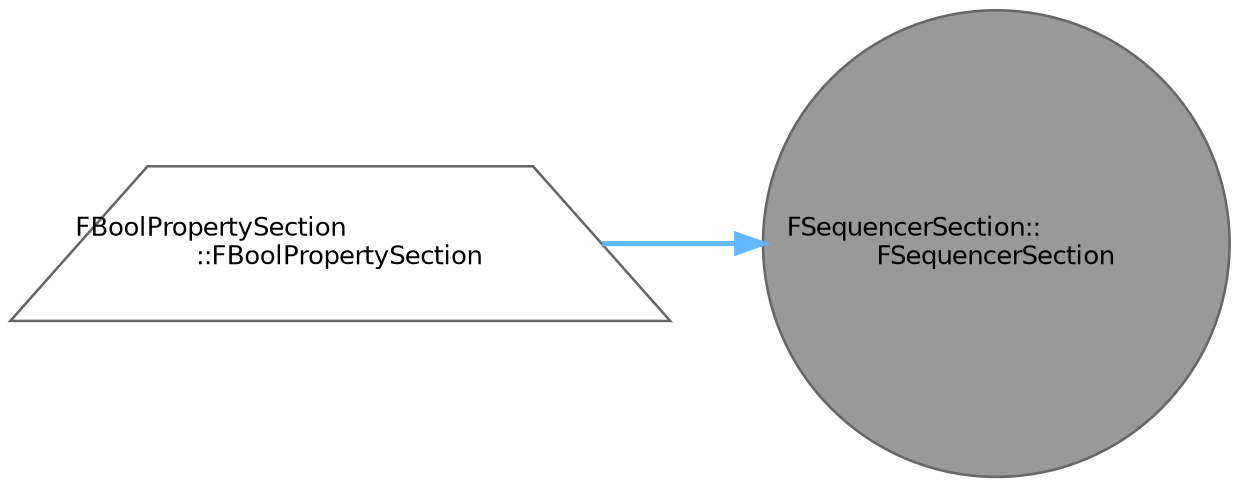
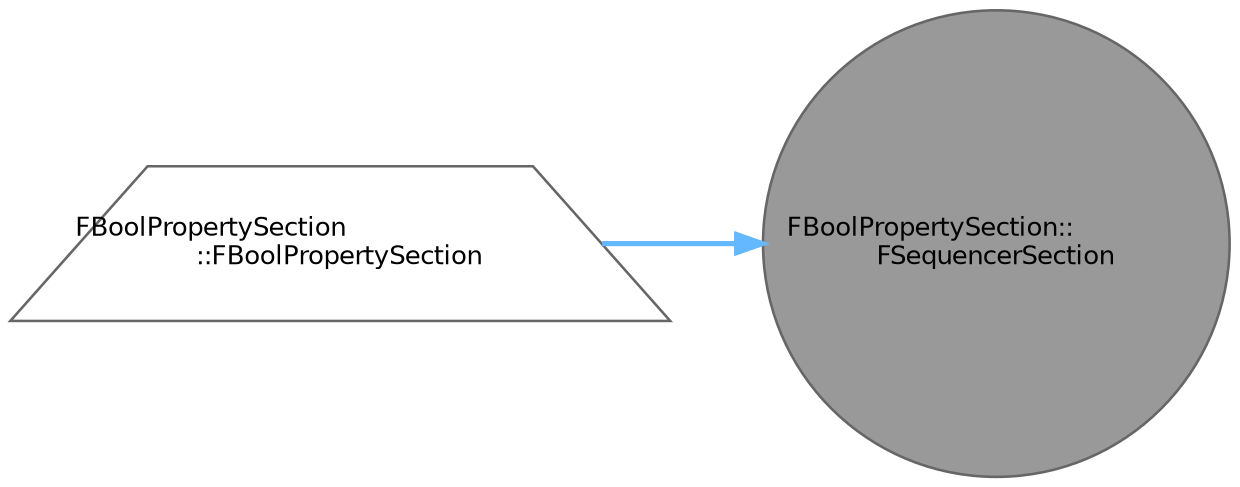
(996, 244) -> (996, 244)
